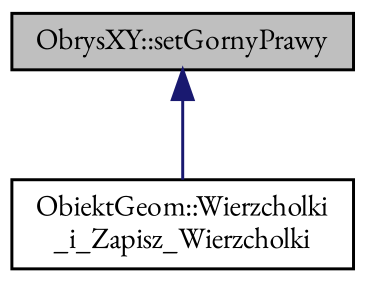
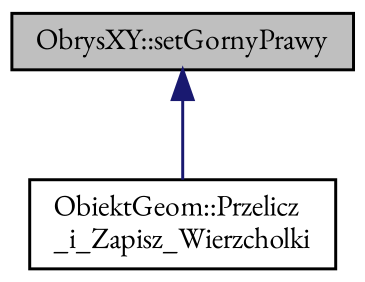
(183, 224) -> (183, 224)
